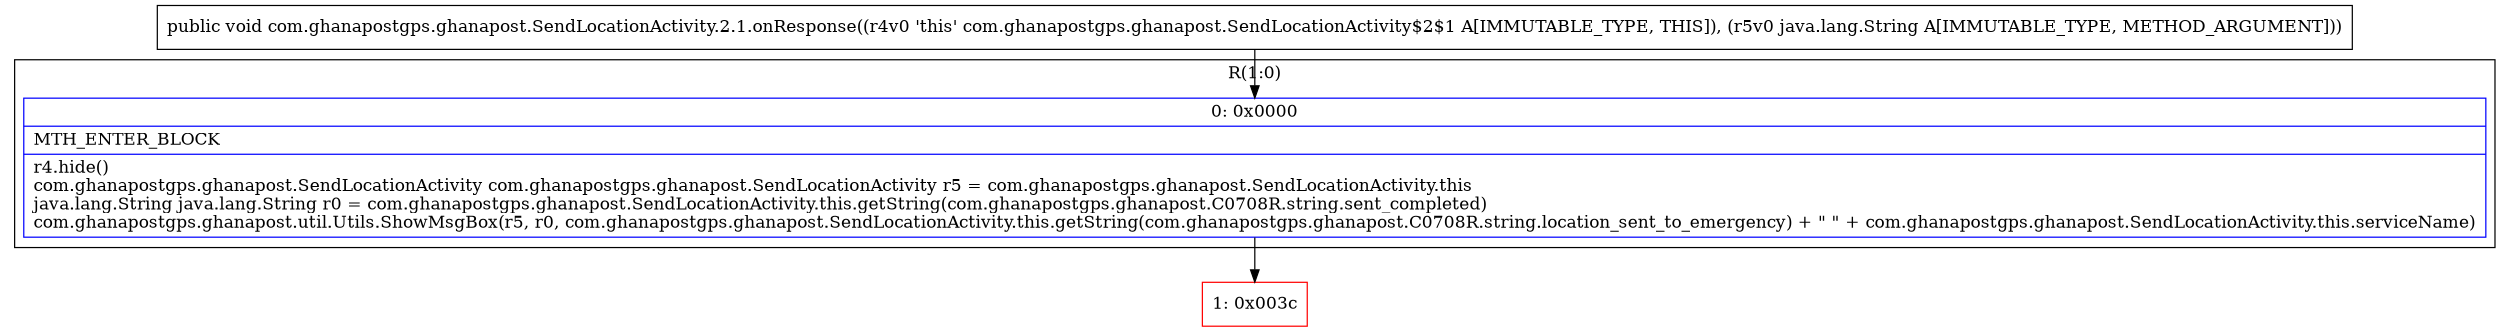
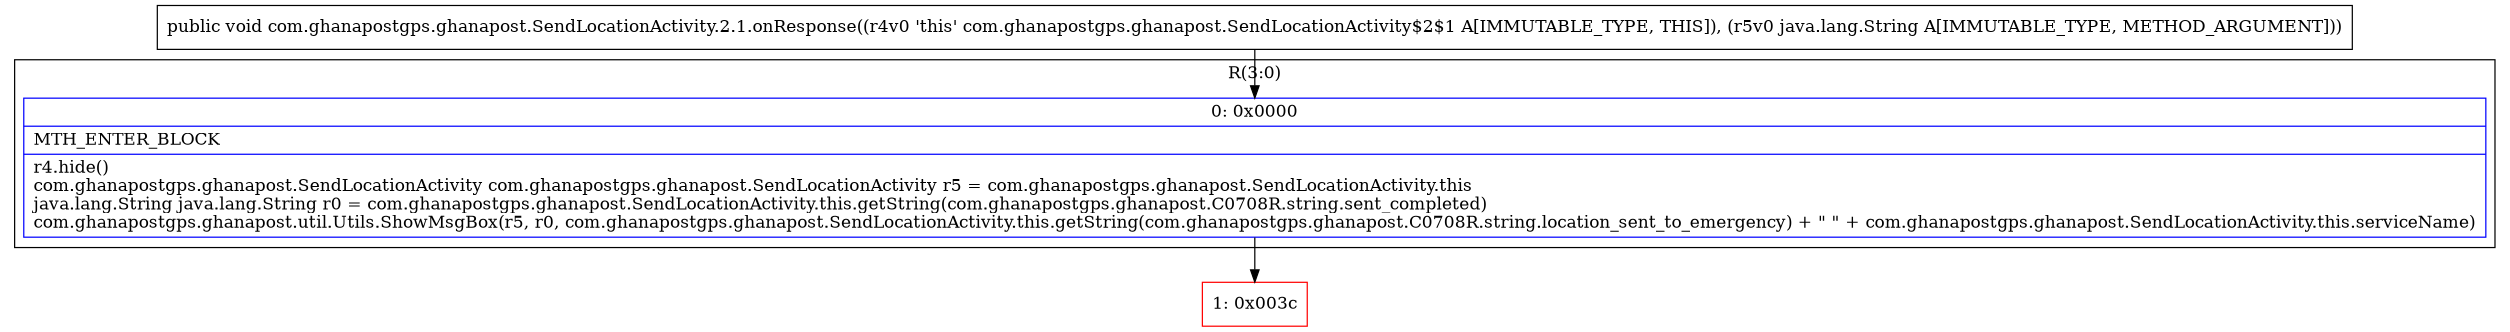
(1255, 74) -> (1255, 74)
